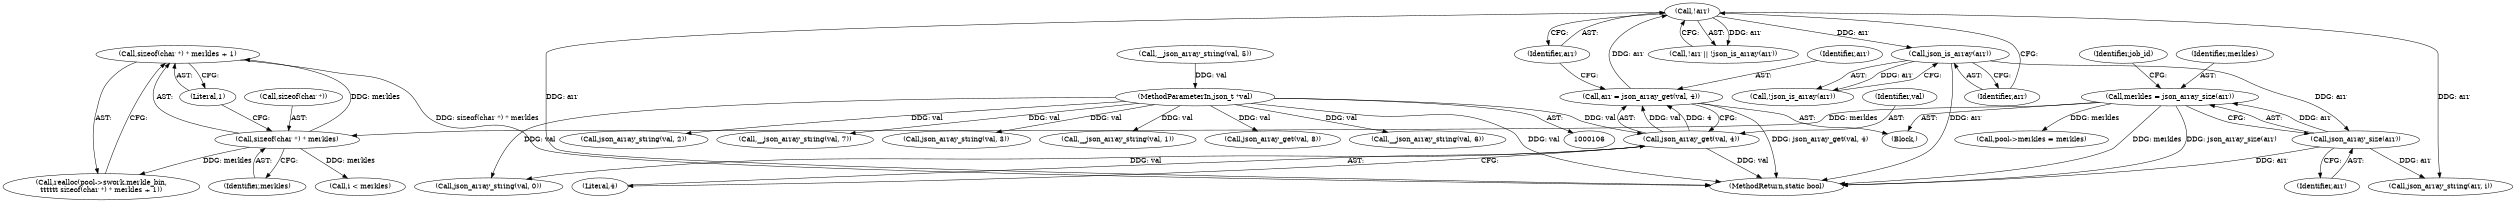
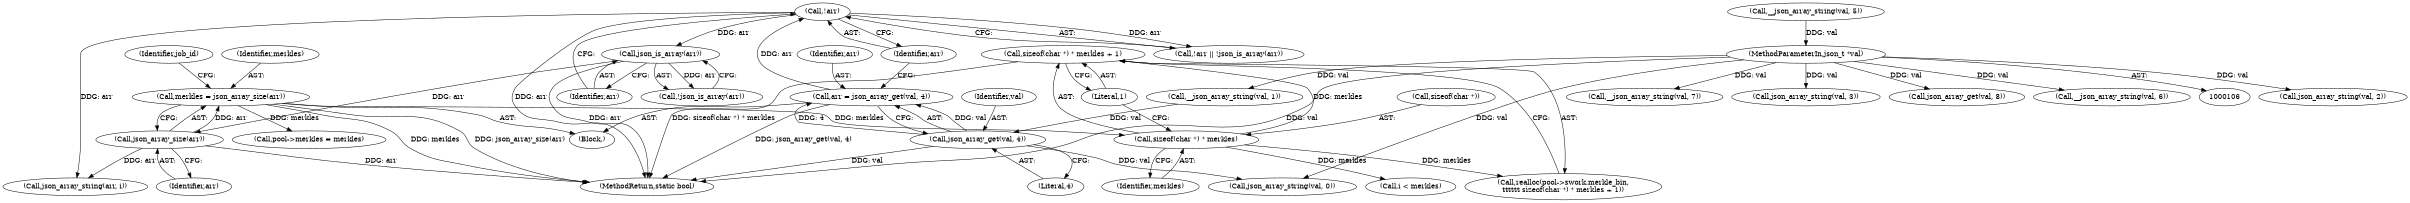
(1512, 108) -> (1098, 117)
